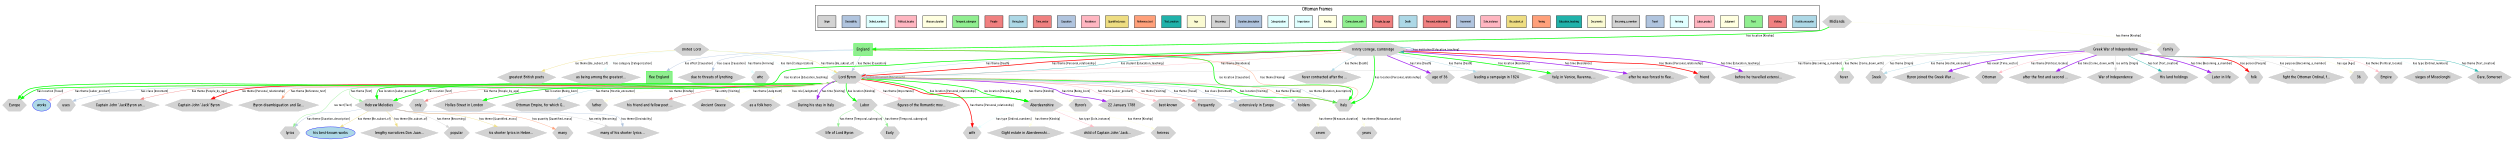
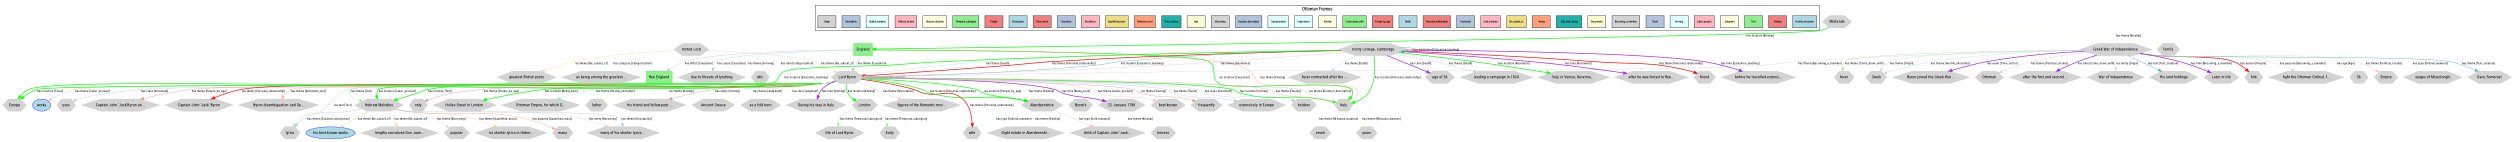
(1569, 22) -> (1569, 22)
(865, 105) -> (865, 105)
